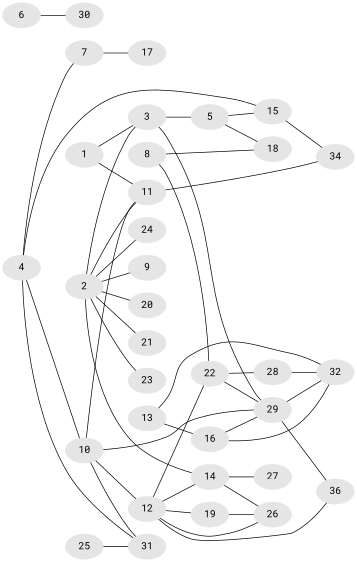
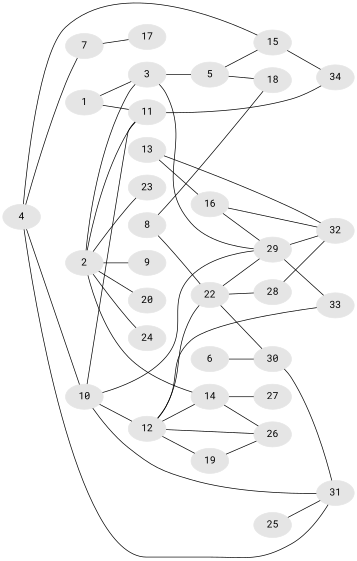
none -> (241, 327)
(147, 343) -> none
none -> (313, 422)
(335, 492) -> (335, 305)
